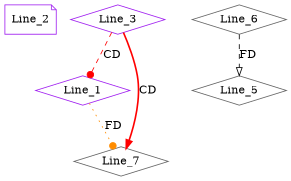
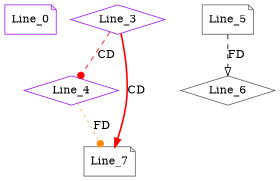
(31, 20) -> (31, 20)
(239, 51) -> (228, 51)
(83, 90) -> (71, 90)
(239, 90) -> (228, 20)
(121, 161) -> (110, 161)
